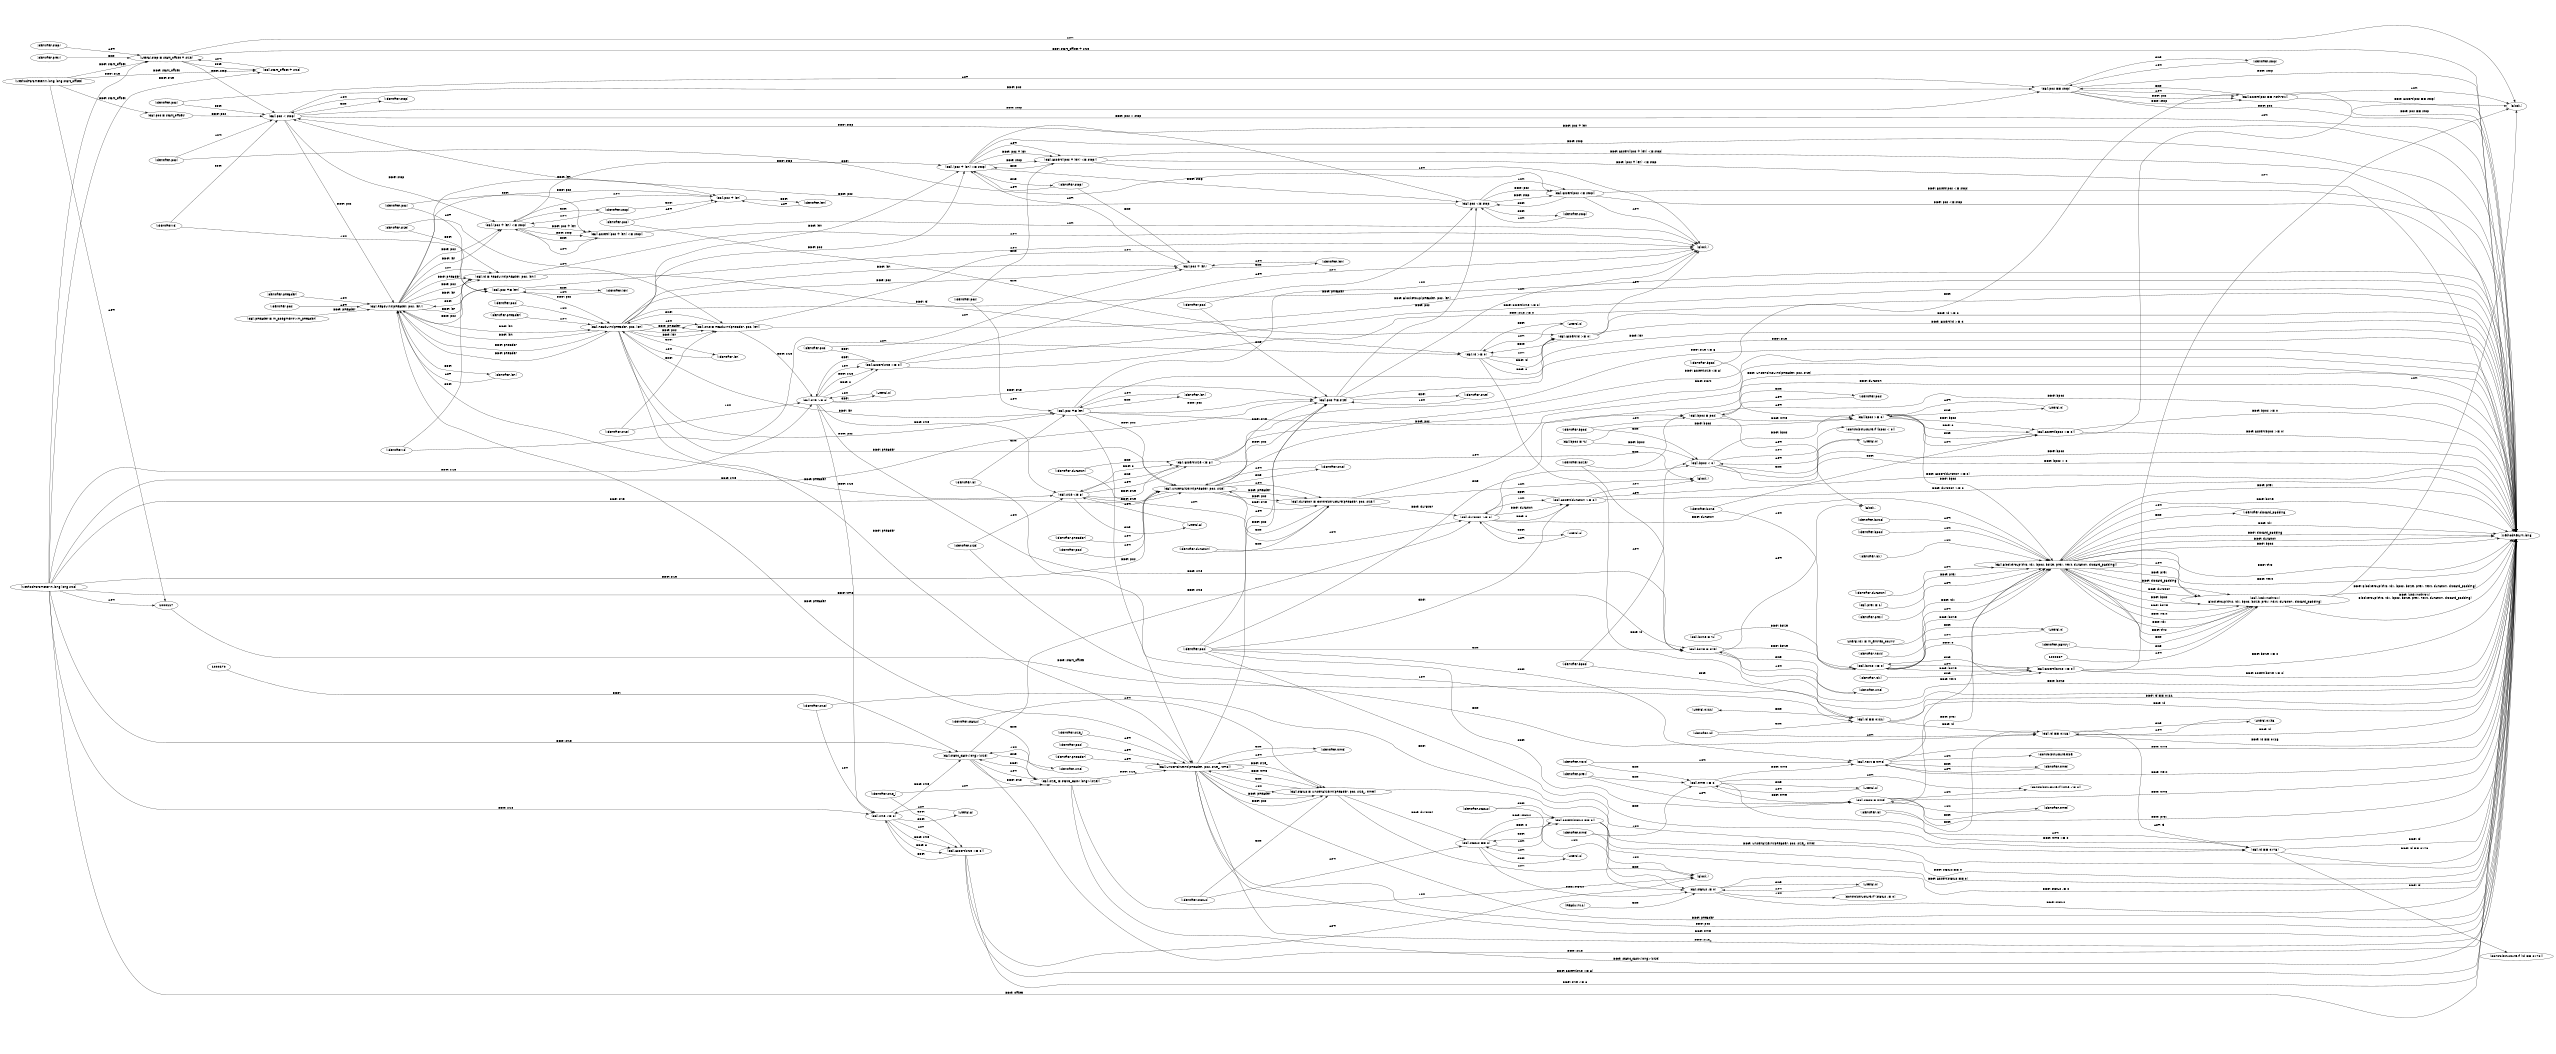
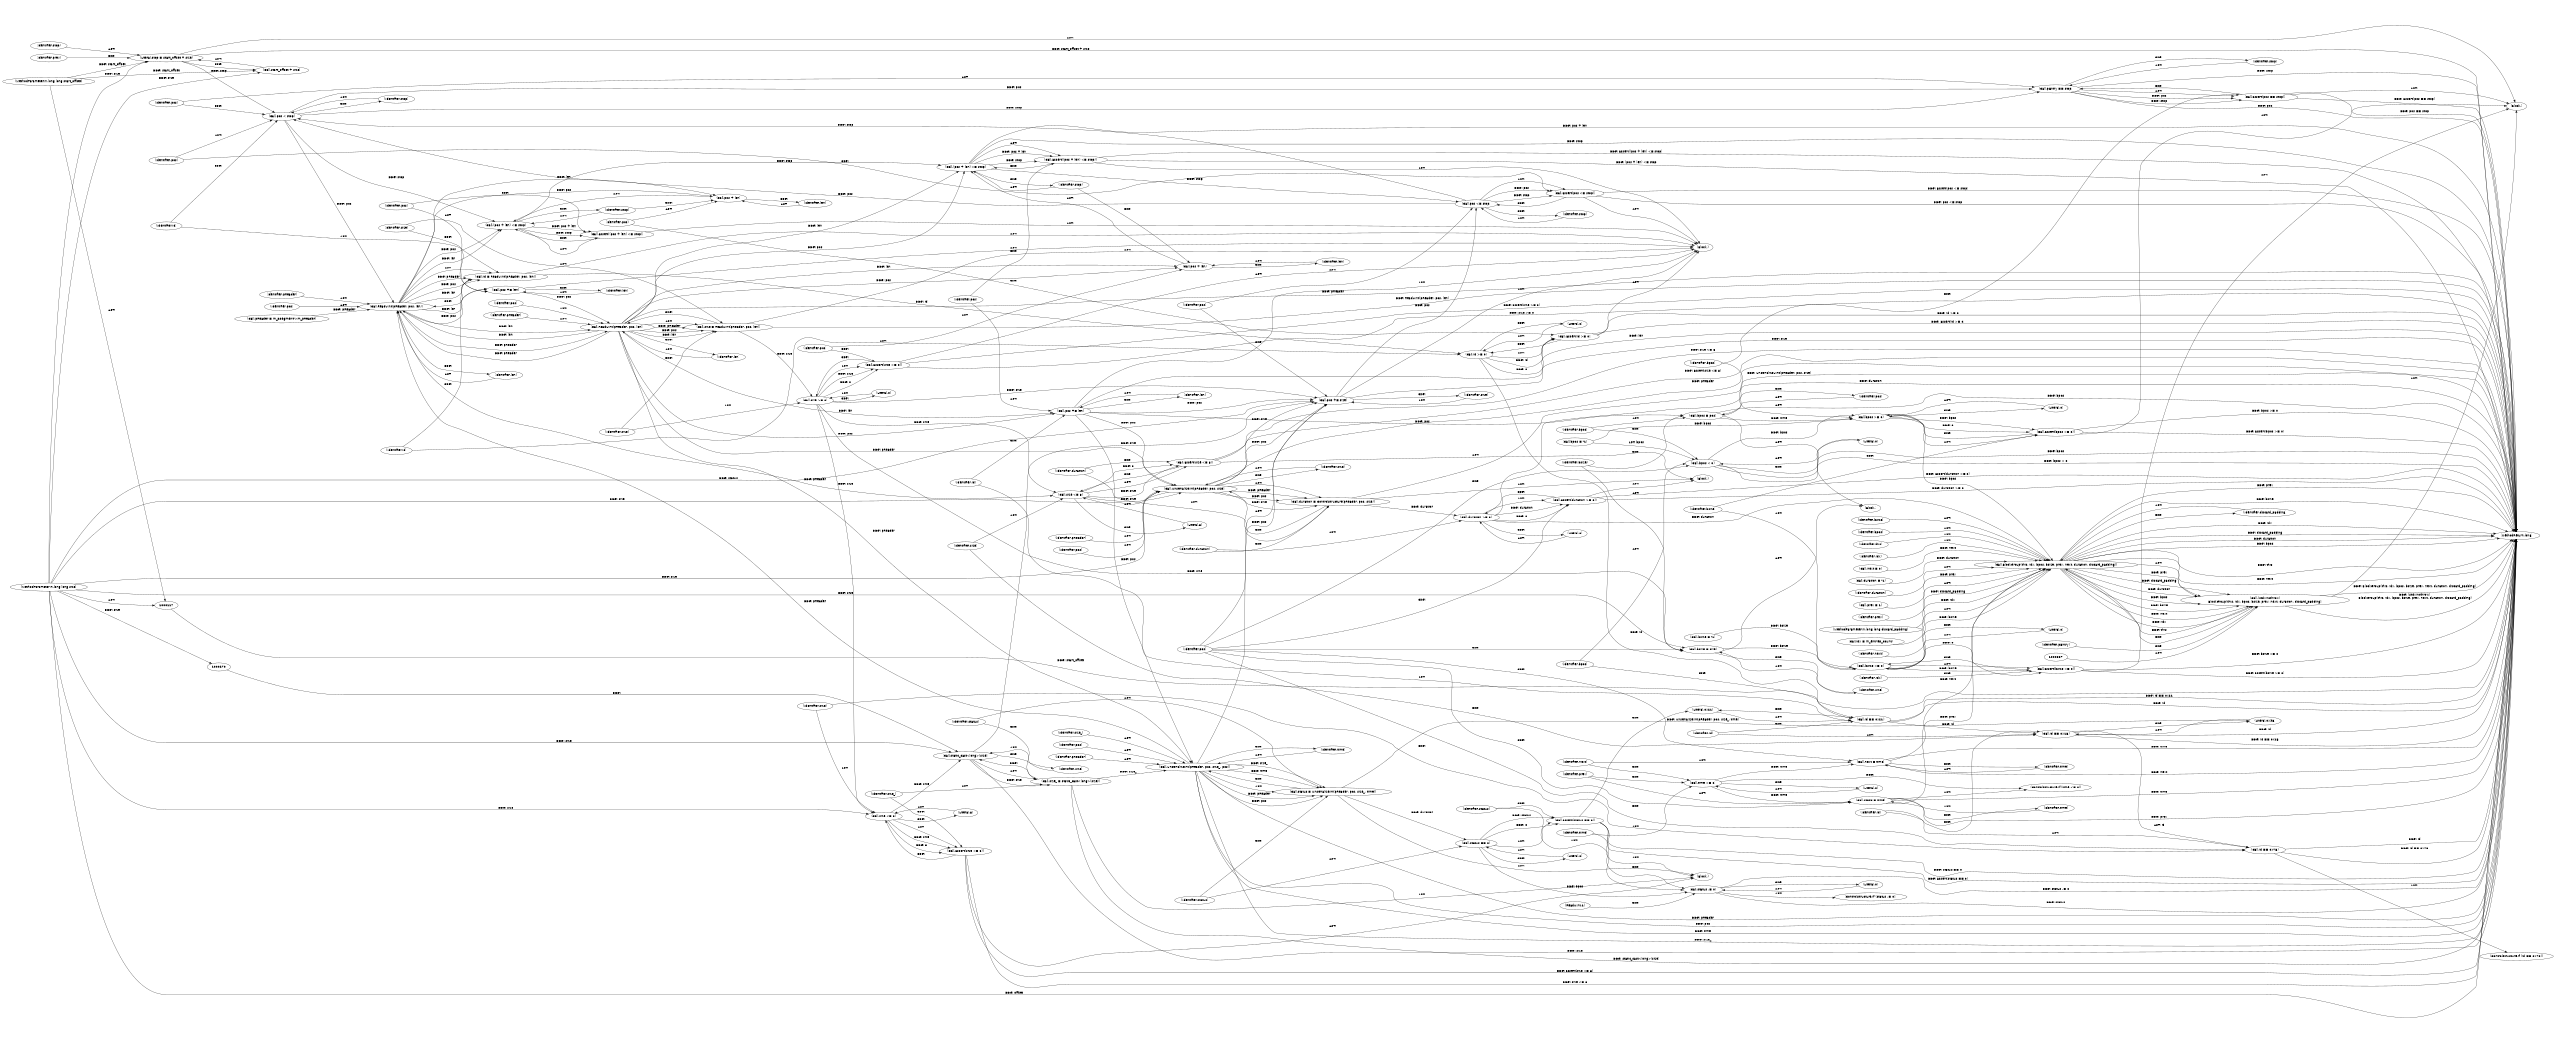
(1071, 49) -> (1071, 49)
(2056, 89) -> (2056, 89)
(2265, 97) -> (2265, 97)
(166, 116) -> none
(1581, 118) -> none
(1422, 298) -> (1422, 298)
(1522, 344) -> (1522, 344)
(1703, 381) -> (1703, 381)
(1871, 430) -> none
(1636, 442) -> (1636, 442)
(402, 471) -> (134, 627)
(729, 478) -> (729, 478)
none -> (1871, 545)
none -> (1871, 569)
none -> (1871, 581)
(846, 593) -> (846, 593)
(1191, 606) -> (1030, 465)
none -> (1871, 630)
(1871, 642) -> (1871, 642)
(2154, 684) -> none
none -> (1782, 721)
(2056, 755) -> none
(1195, 767) -> (1195, 767)
(1871, 775) -> (1871, 775)
(1779, 795) -> (1779, 795)
(1527, 839) -> (1619, 751)
(2230, 842) -> none
(2079, 863) -> (1785, 725)
(2415, 886) -> (2415, 886)
(1575, 887) -> (1575, 887)
